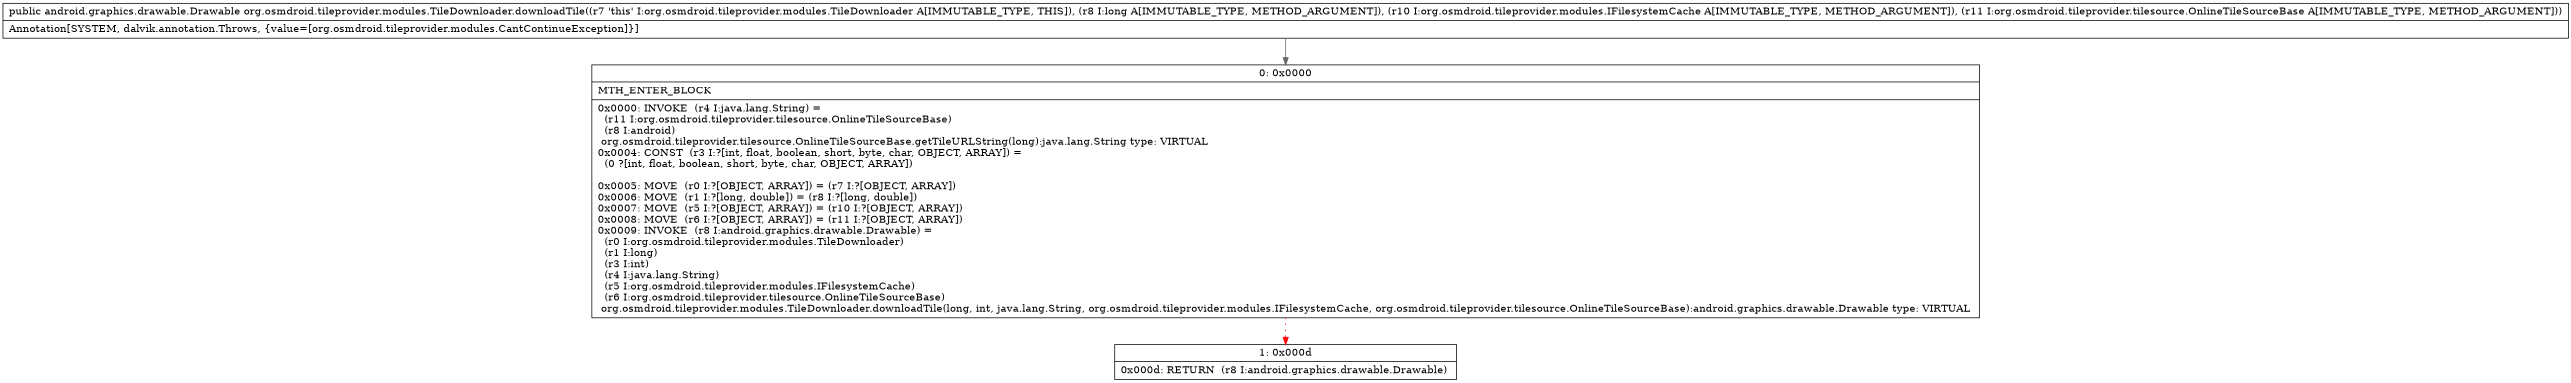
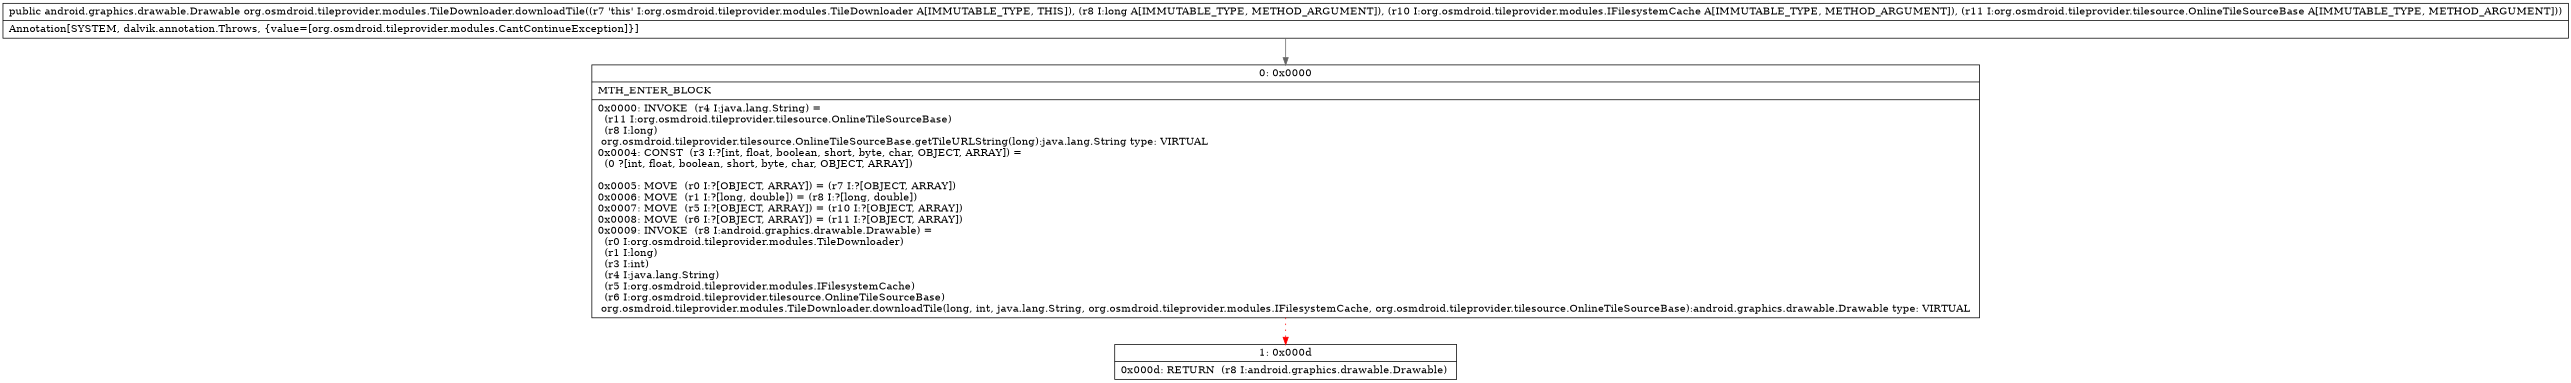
(637, 131) -> (628, 131)
